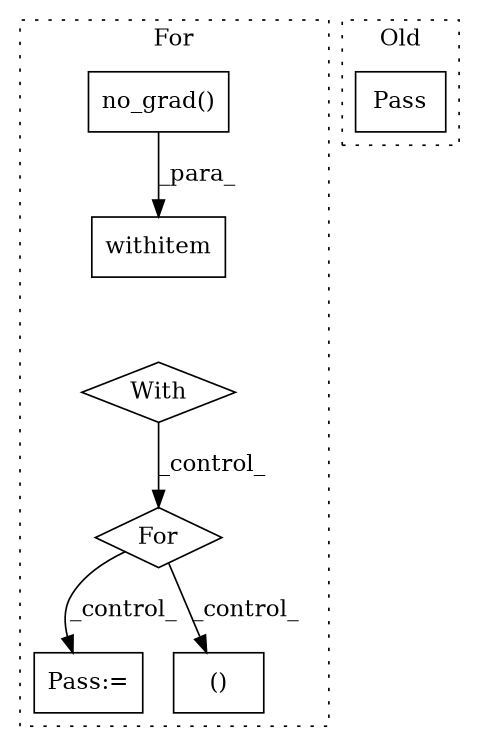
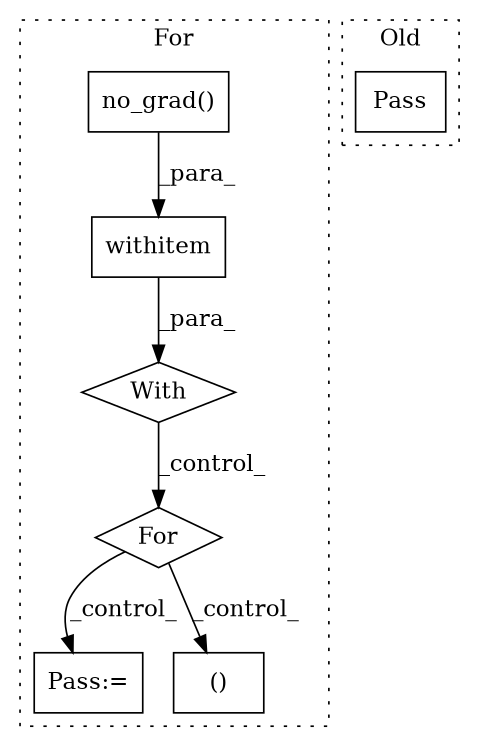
none -> (159, 311)
